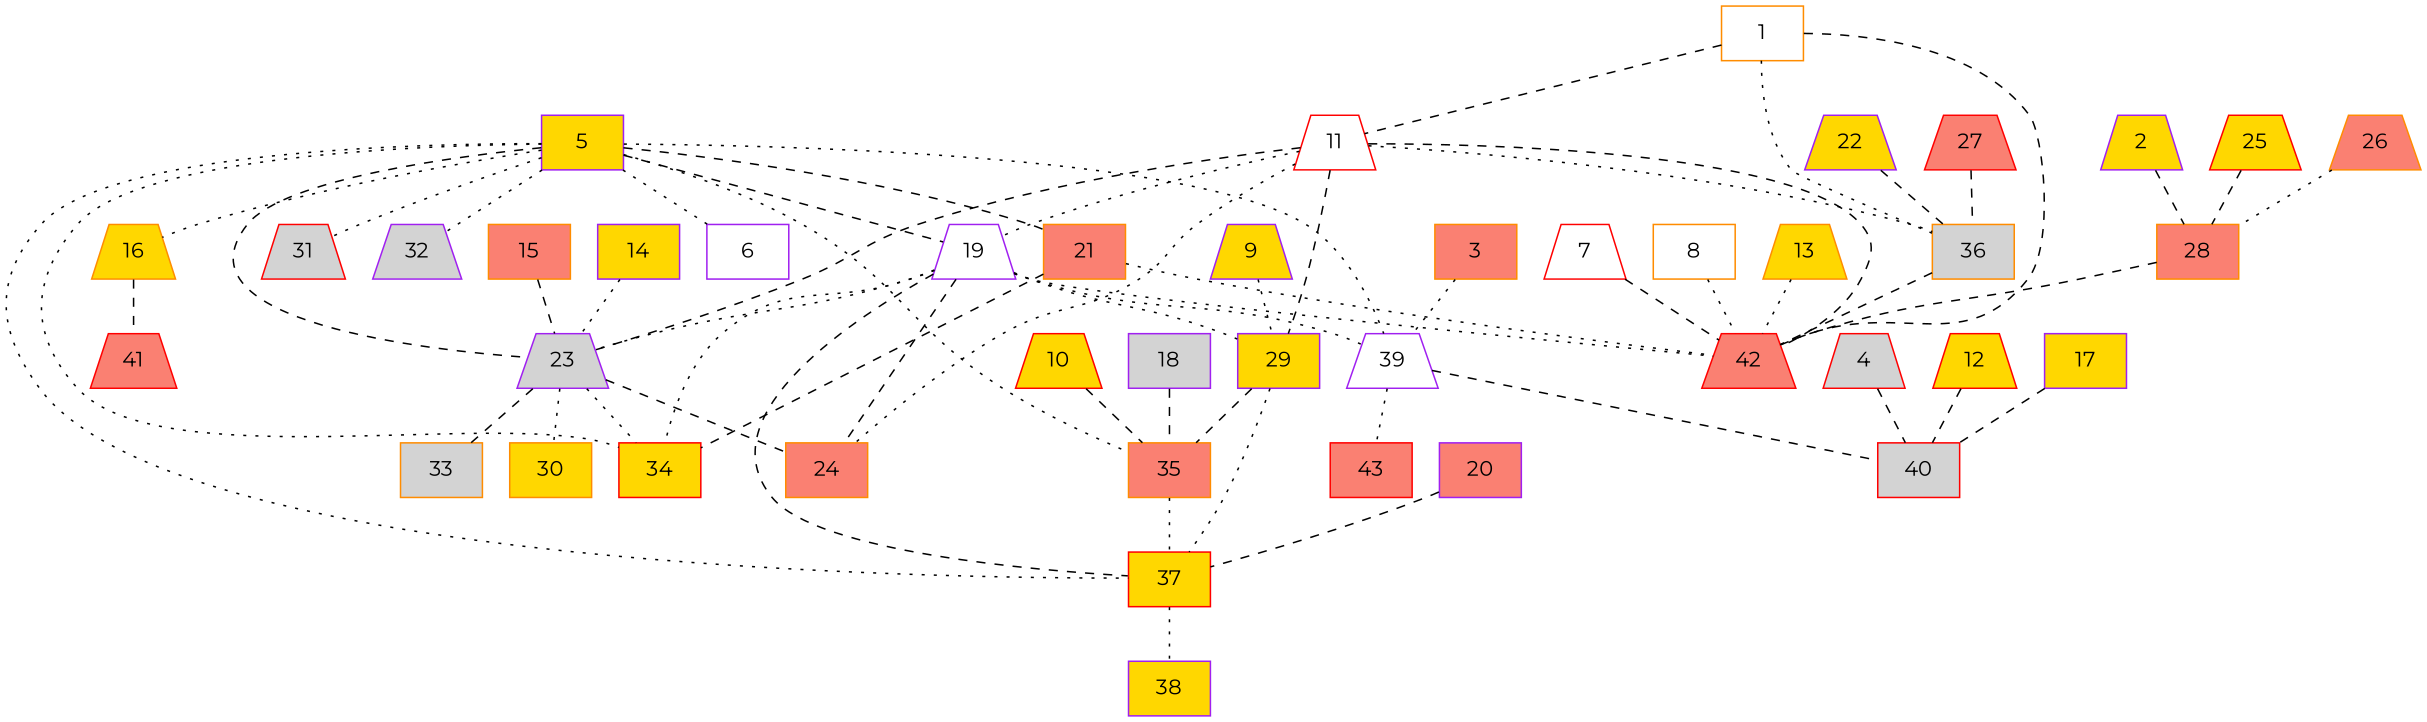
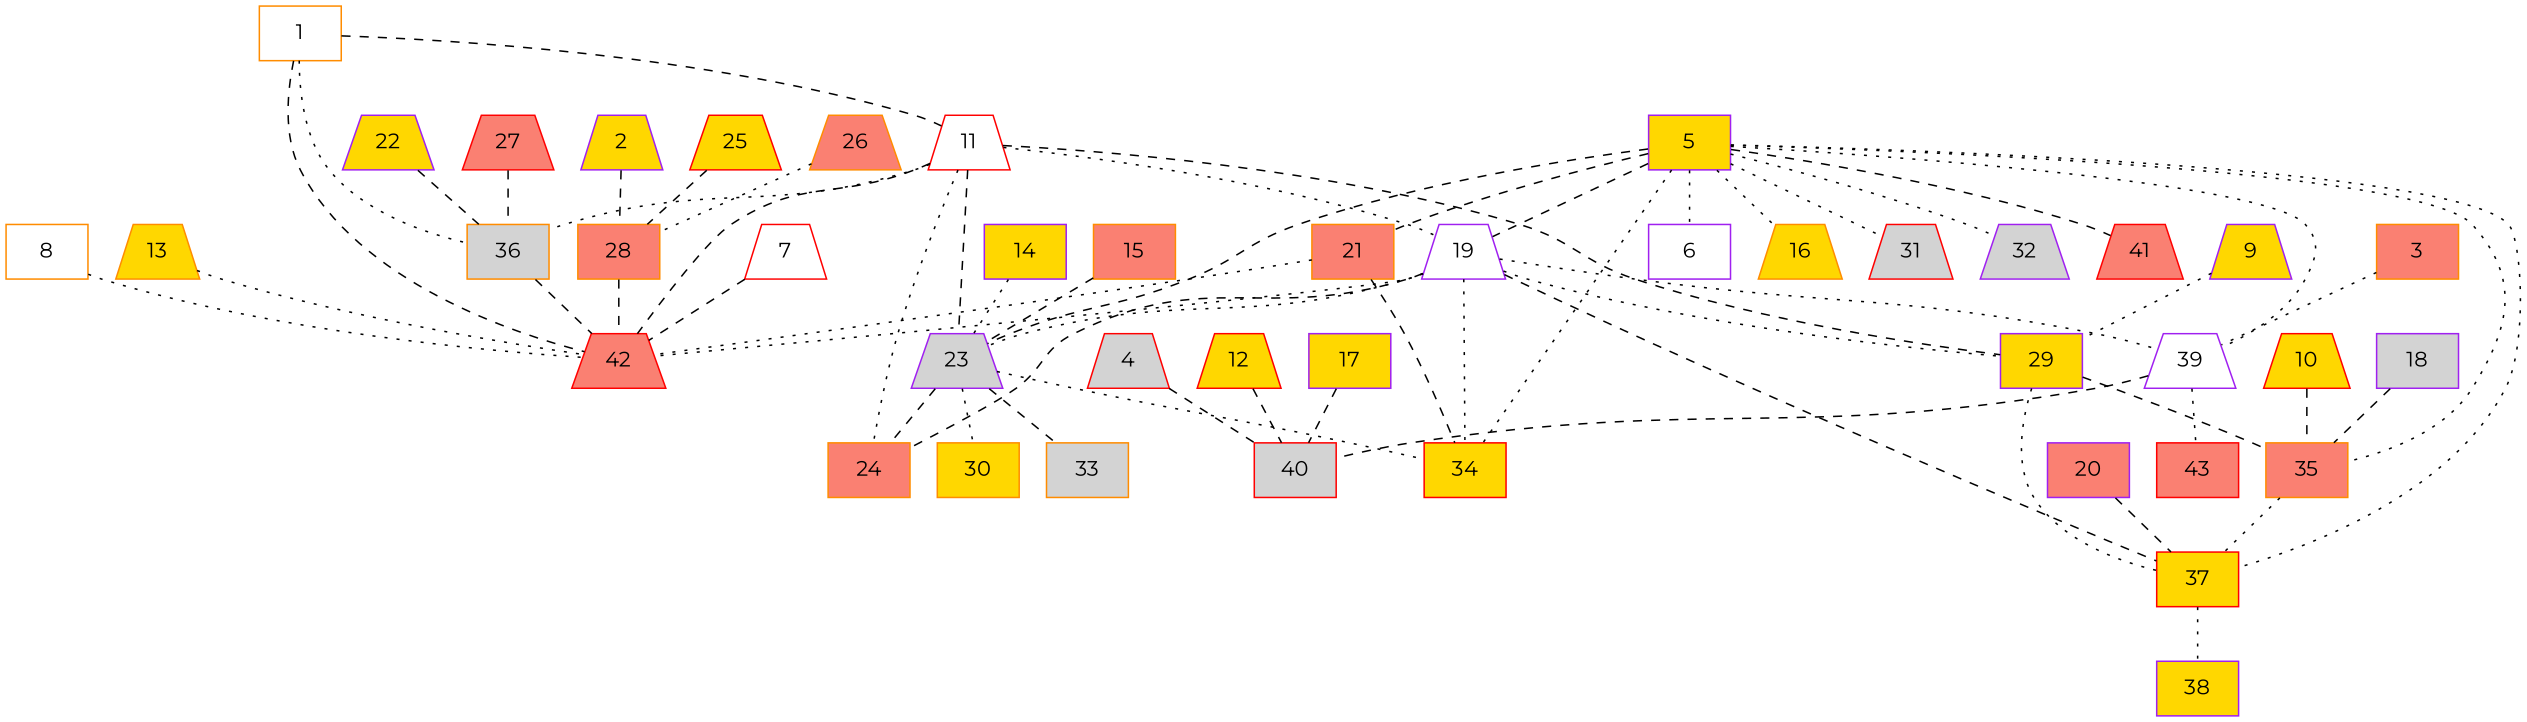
(134, 307) -> (1923, 183)
